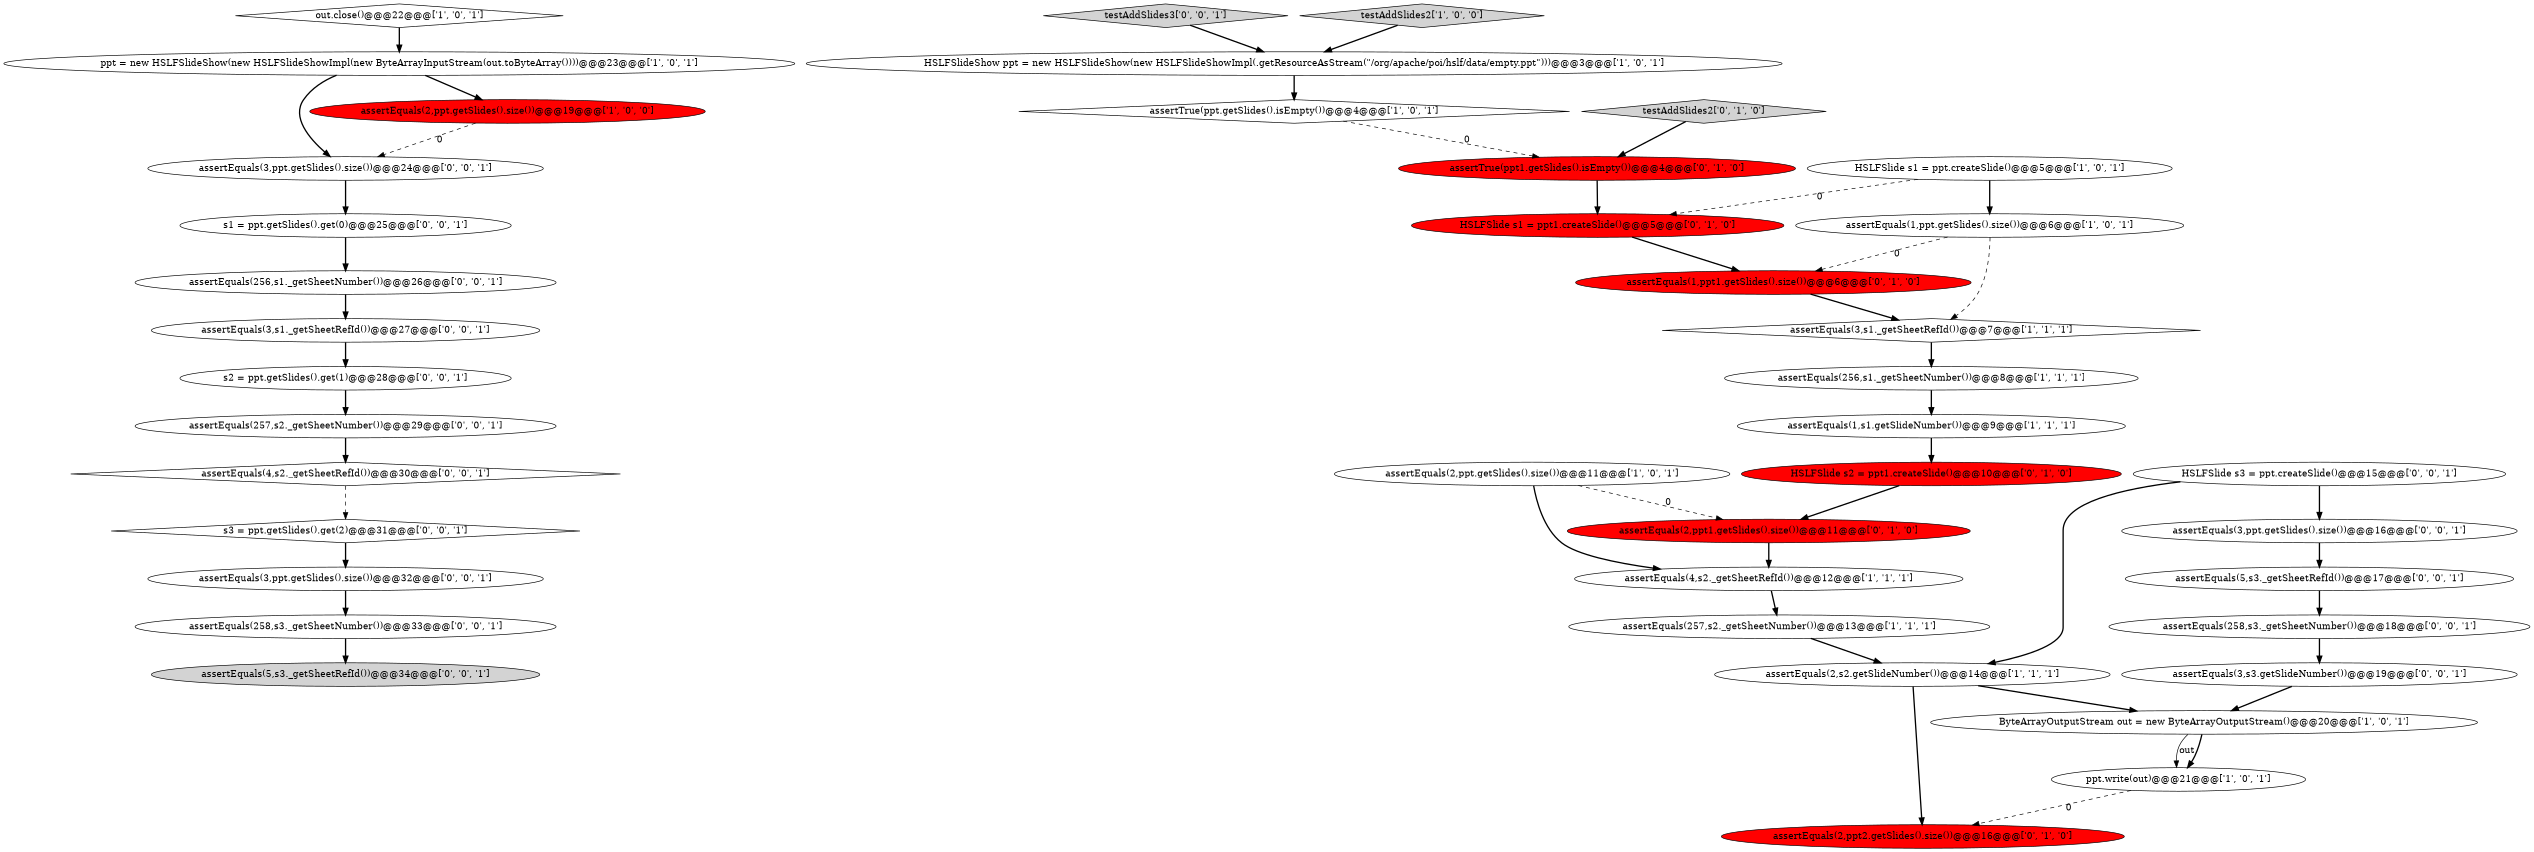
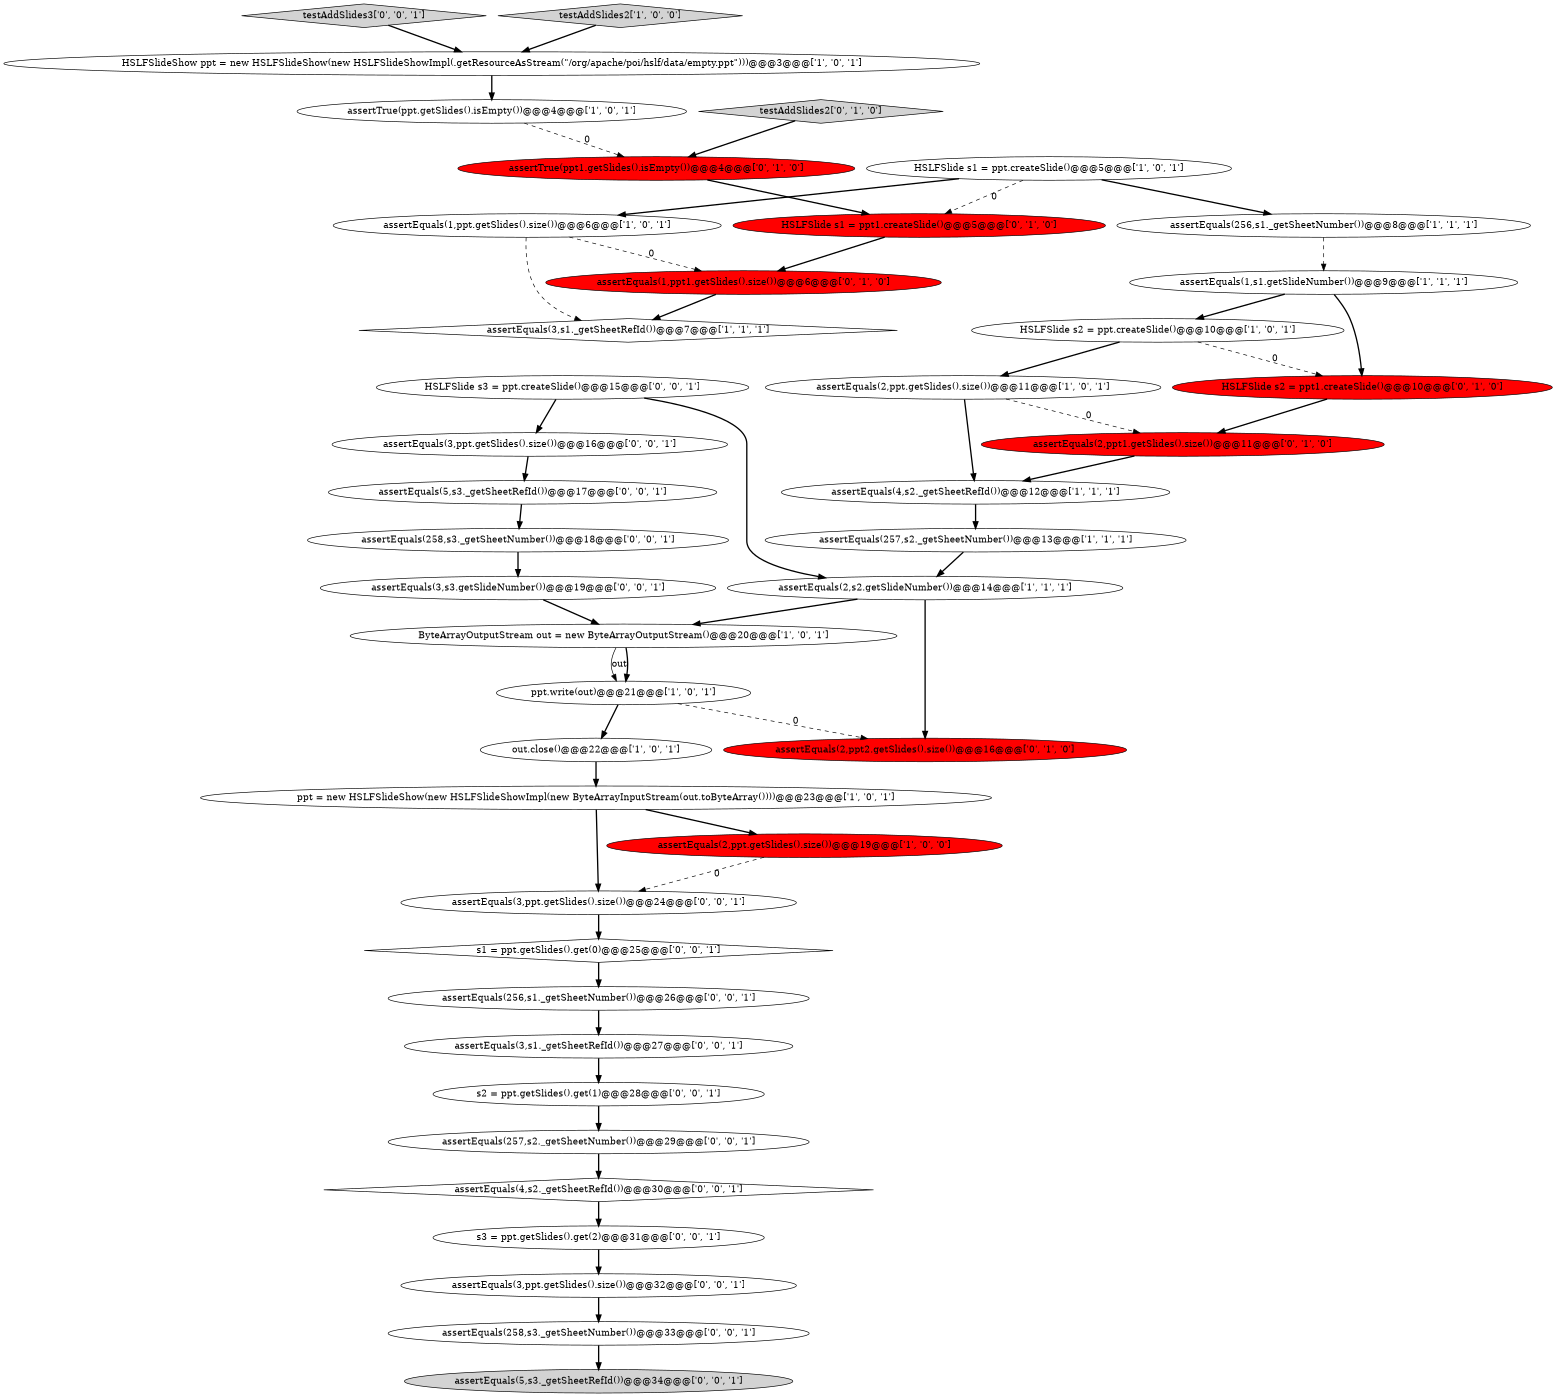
(399, 16) -> (596, 750)
(1294, 111) -> (492, 111)
(346, 226) -> (599, 951)
none -> (1158, 330)
(1931, 351) -> (1183, 196)
(1931, 399) -> (1324, 251)
(346, 499) -> (599, 1211)
(346, 531) -> (599, 1238)
none -> (611, 718)
